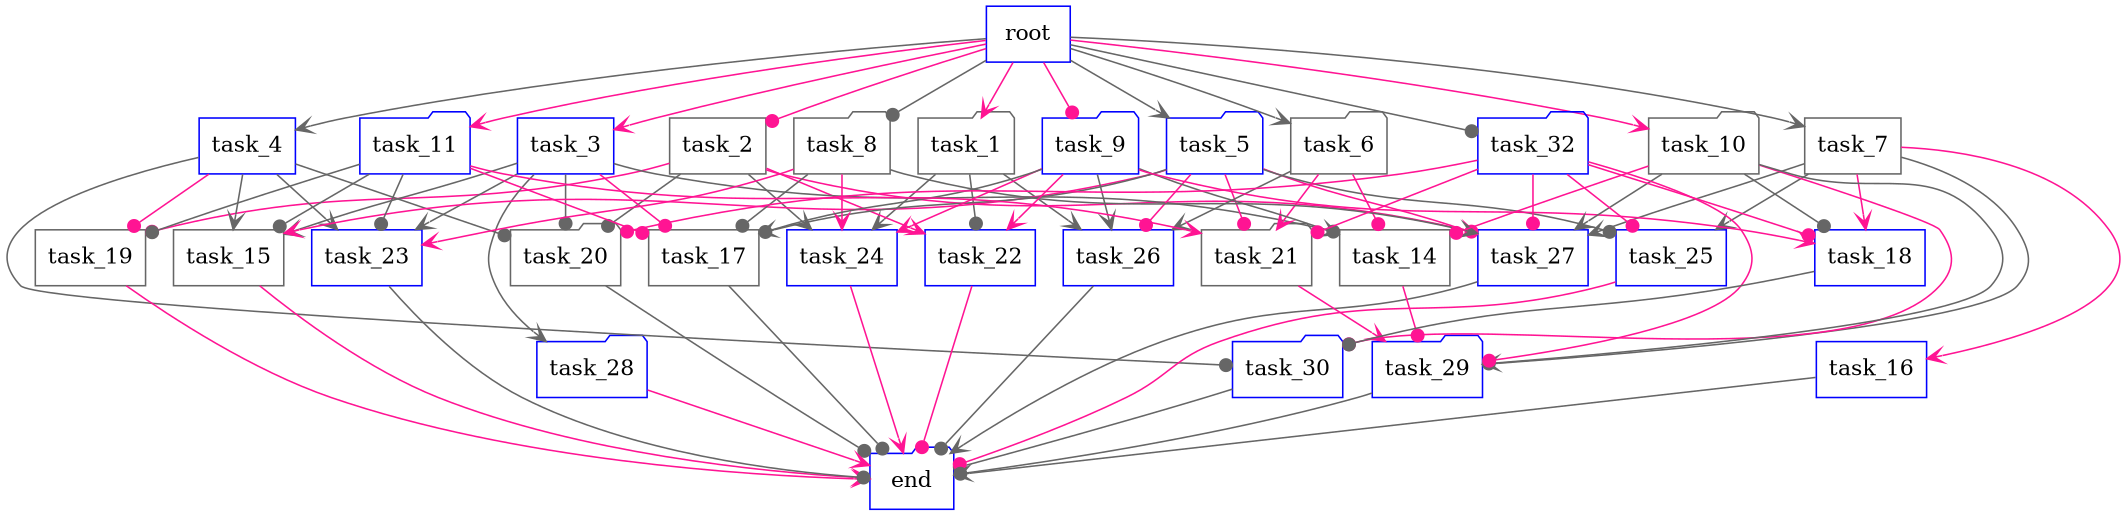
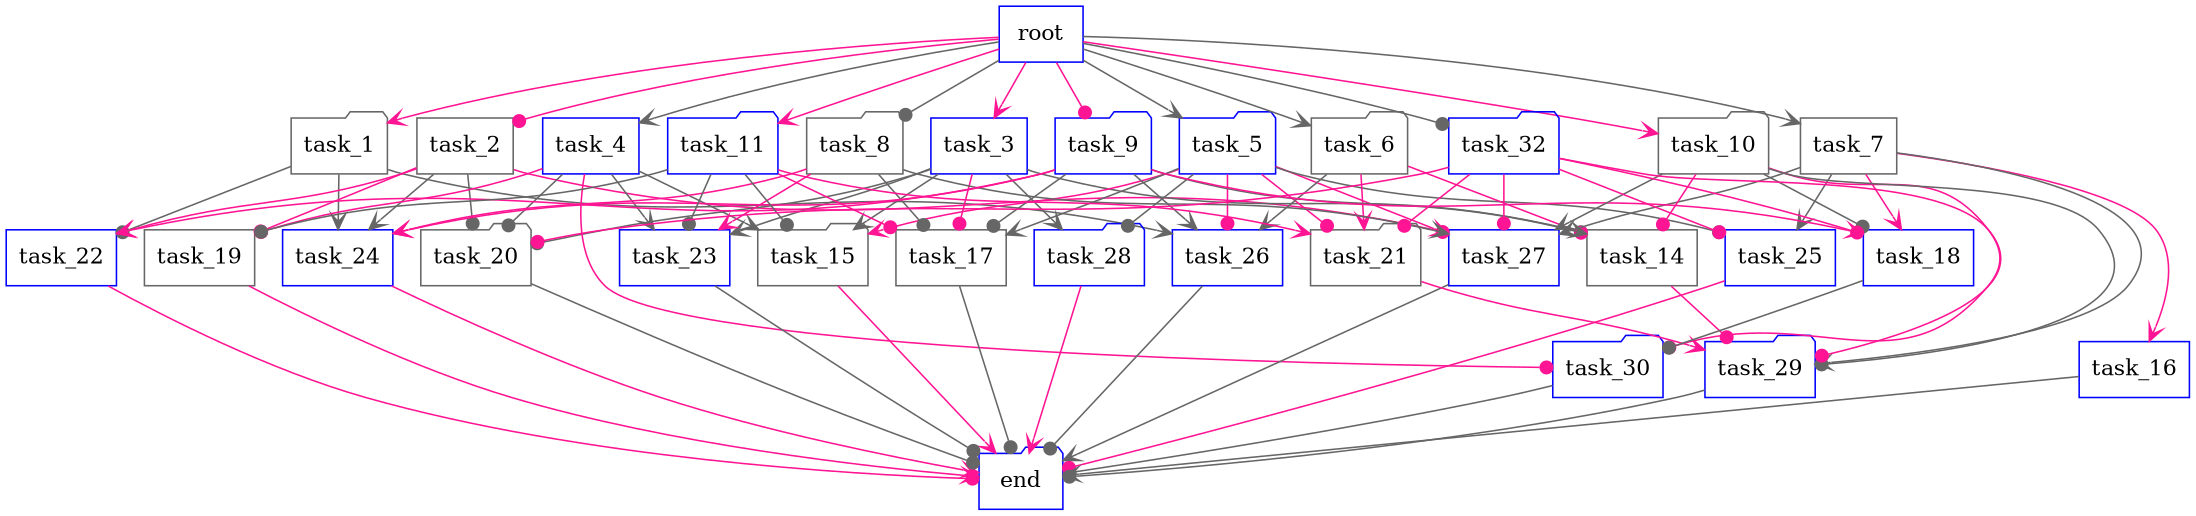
none -> (1175, 189)
(229, 258) -> (813, 258)
(491, 327) -> (1010, 350)
